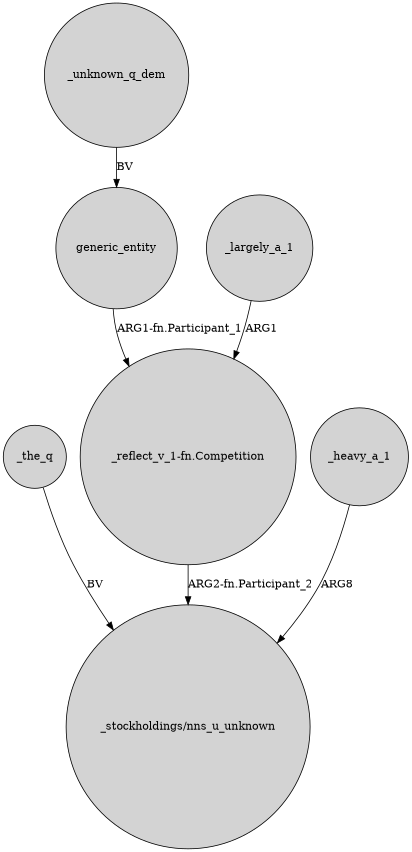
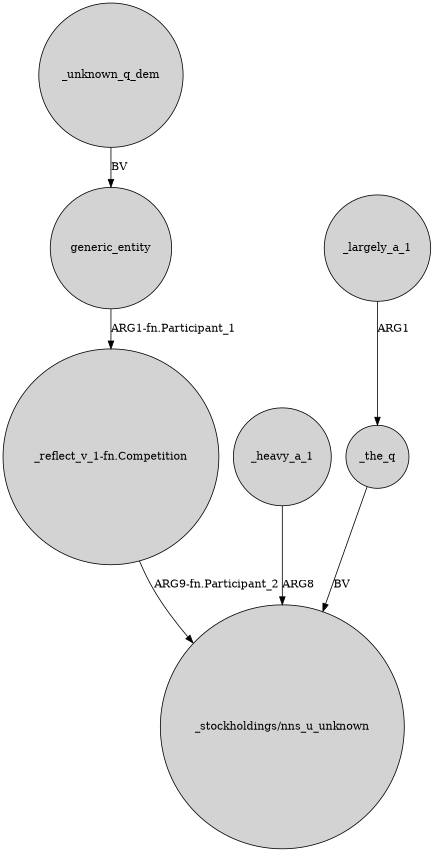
(245, 326) -> (377, 359)
(251, 585) -> (217, 585)
